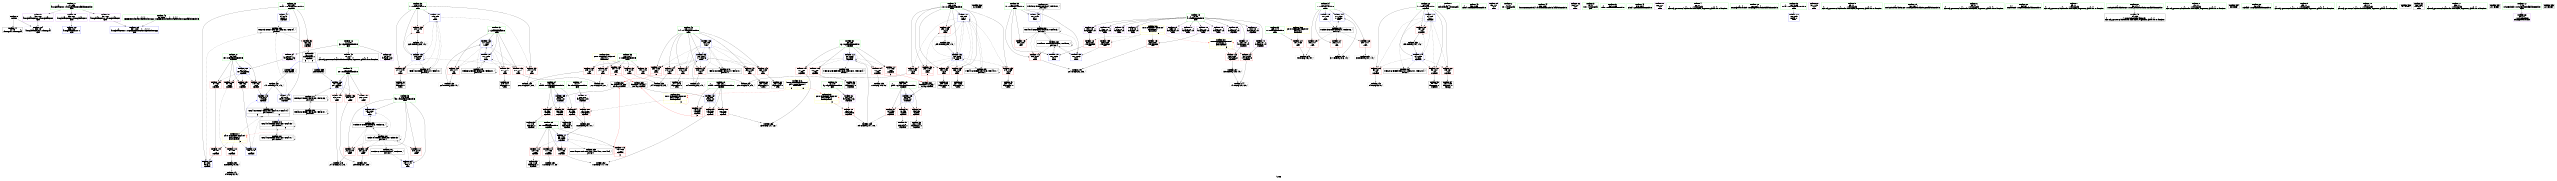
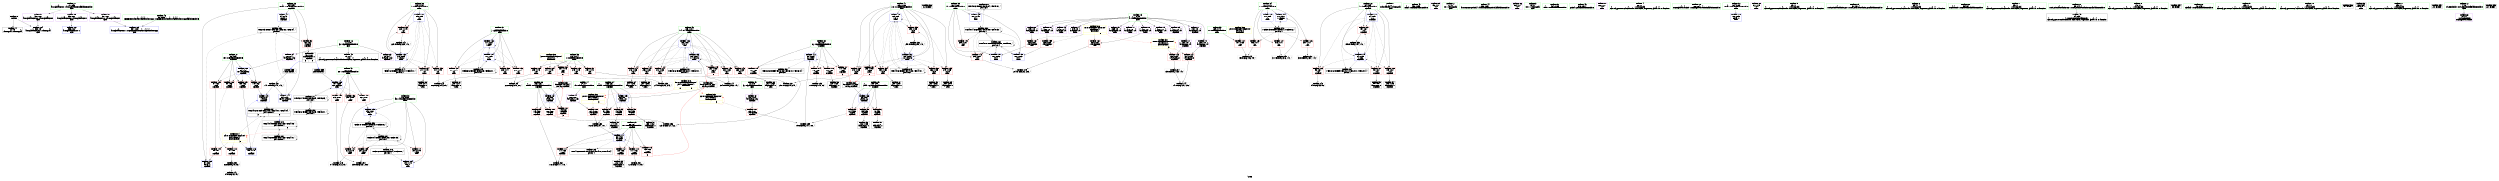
(449, 85) -> none
(1447, 87) -> (1390, 87)
